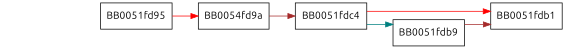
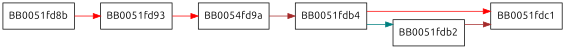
none -> (39, 16)
(136, 16) -> (136, 16)
(331, 16) -> (331, 16)
(526, 16) -> (526, 16)
(429, 33) -> (429, 33)
